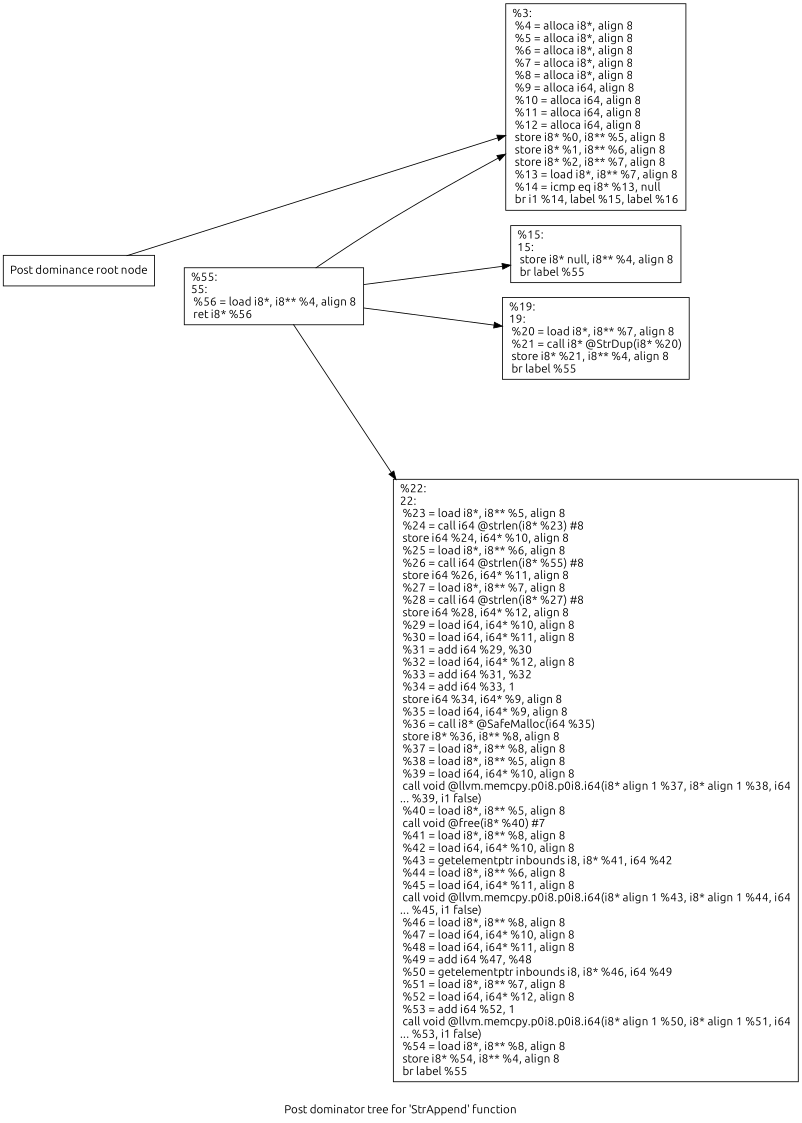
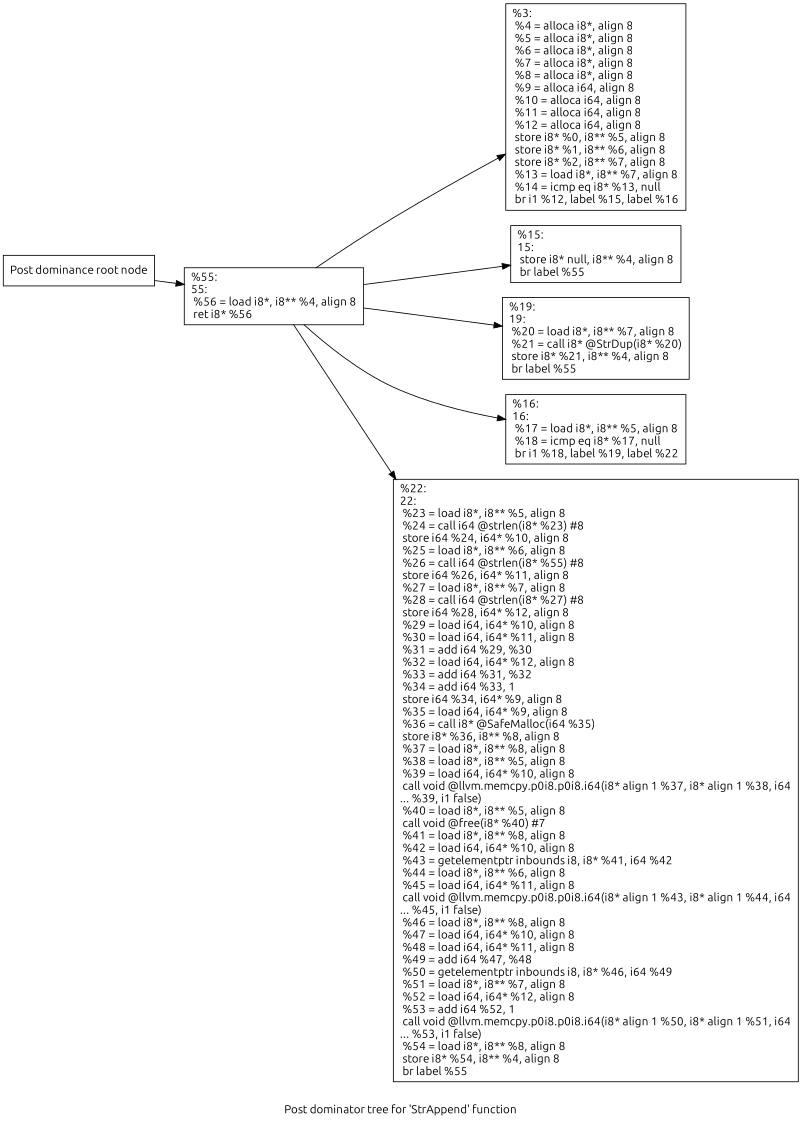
(312, 197) -> (165, 282)
(596, 200) -> (596, 200)
none -> (596, 429)
